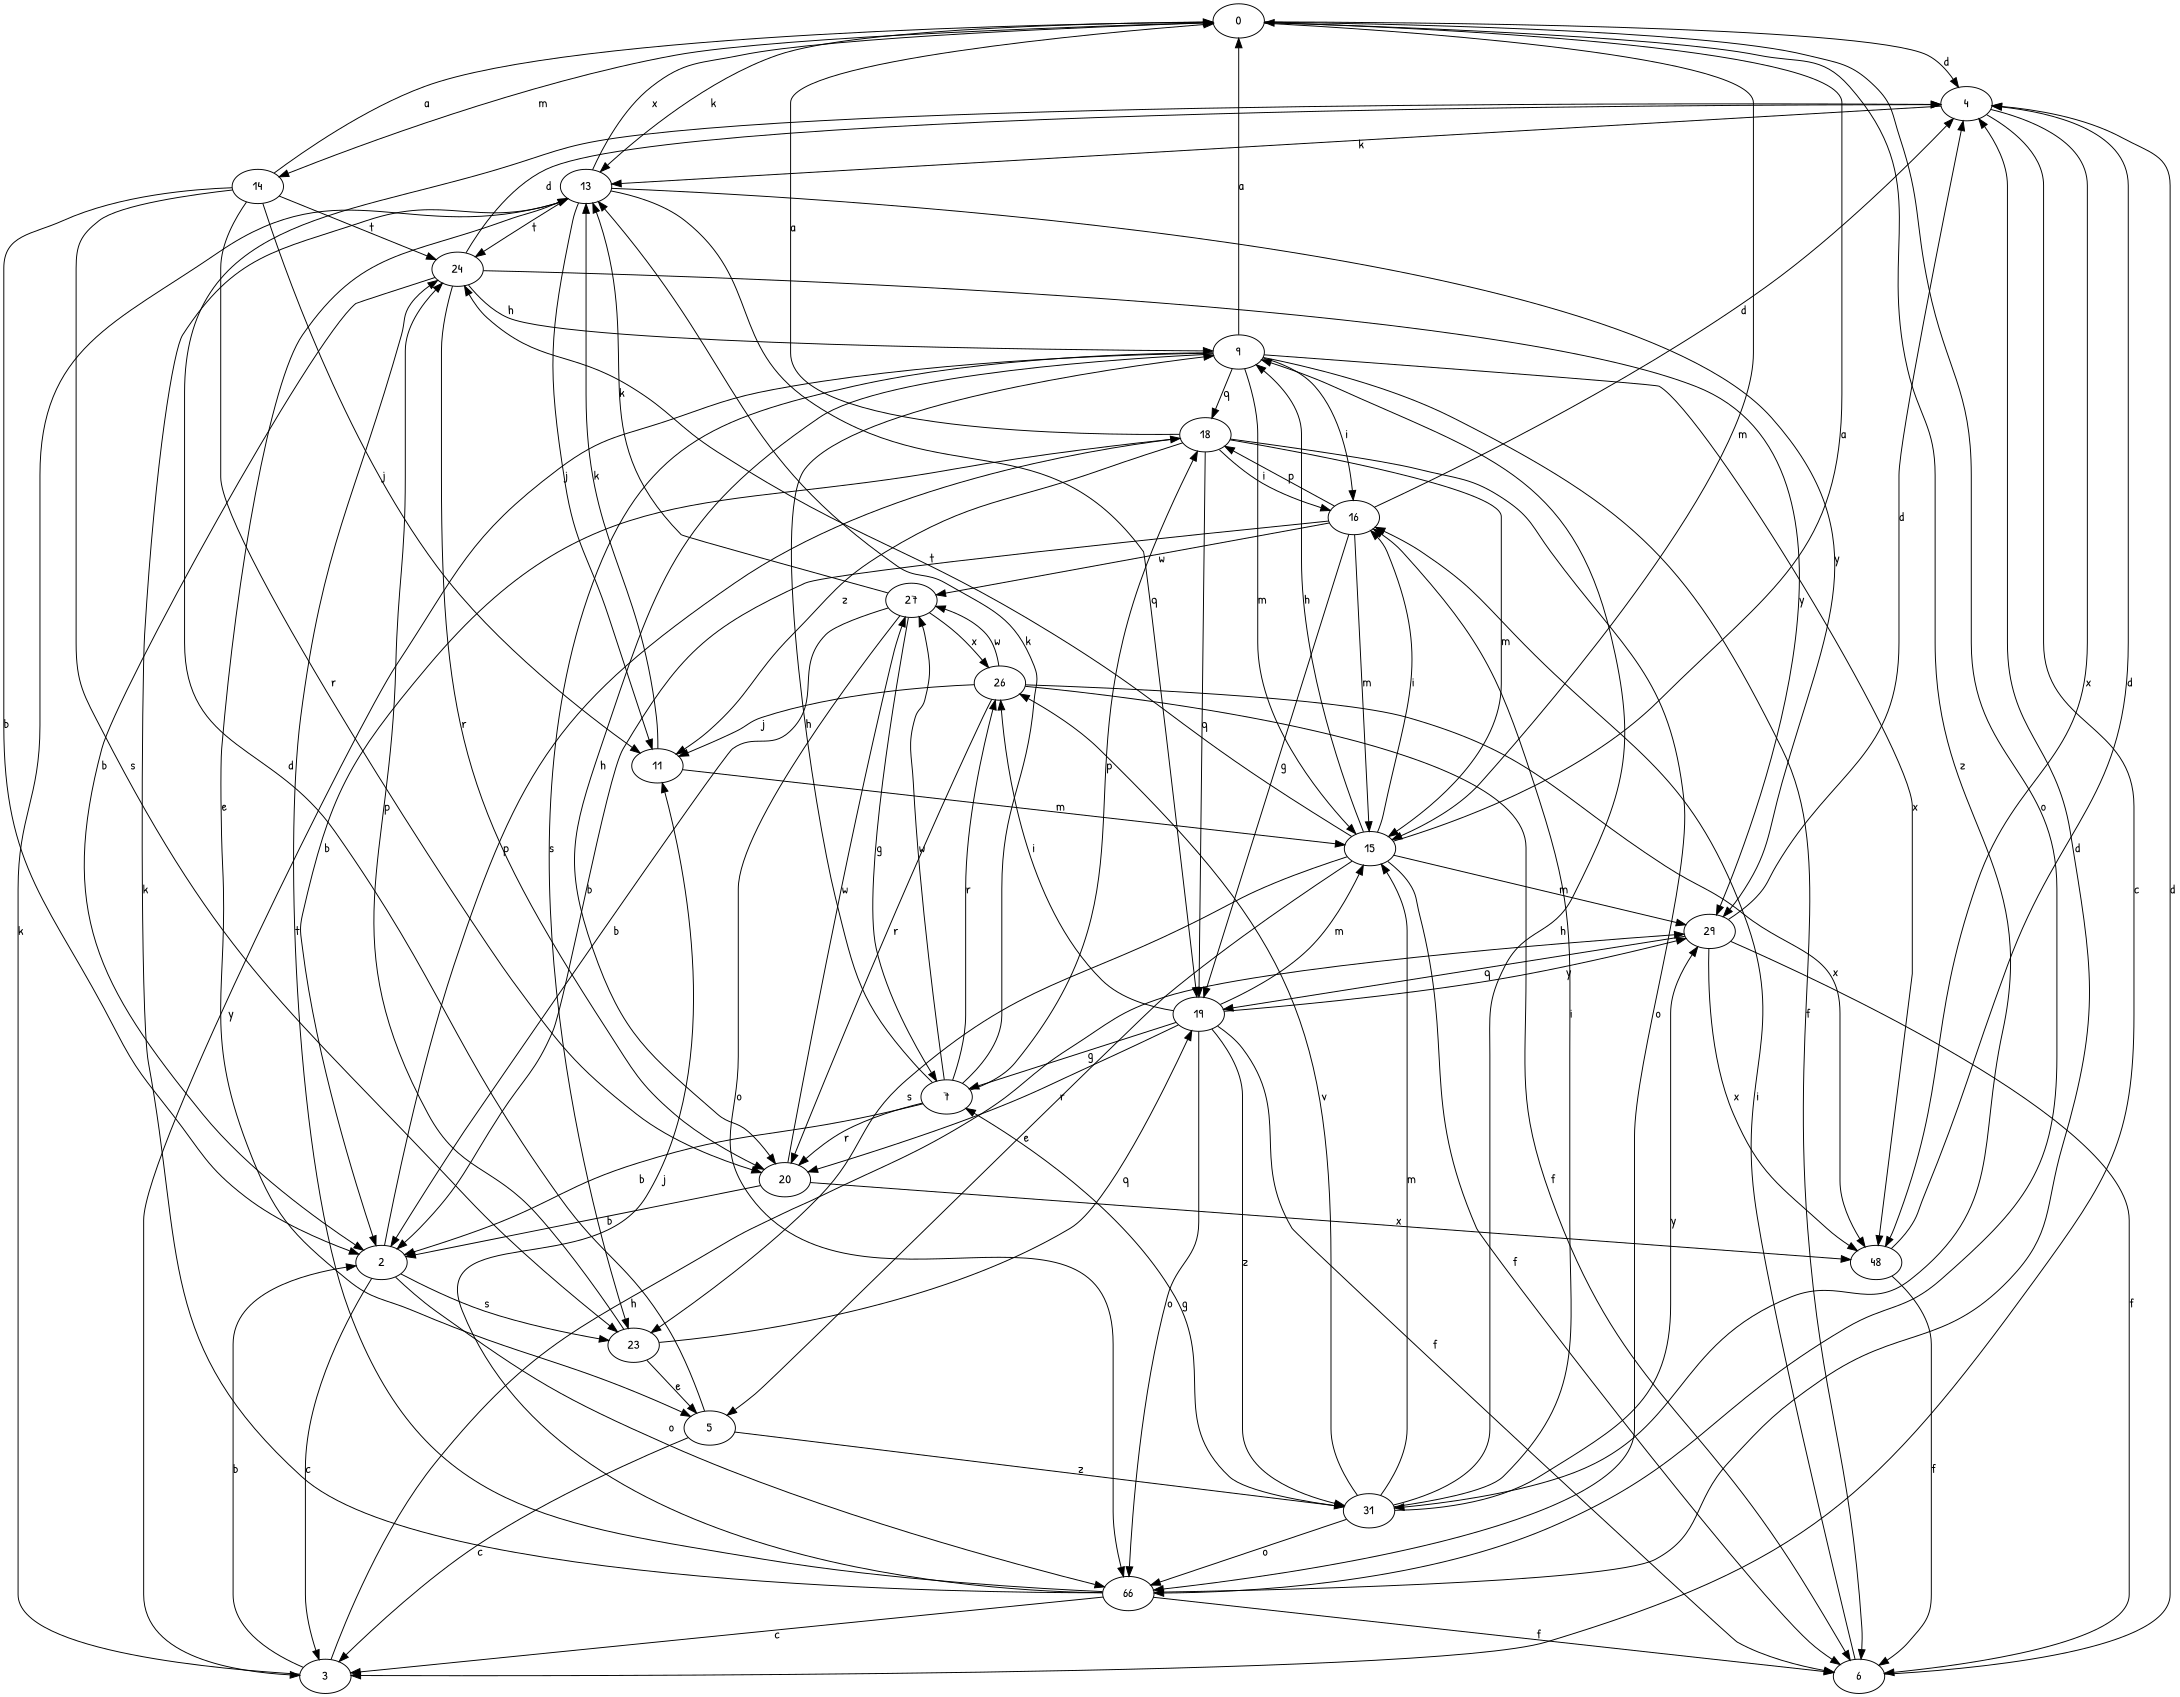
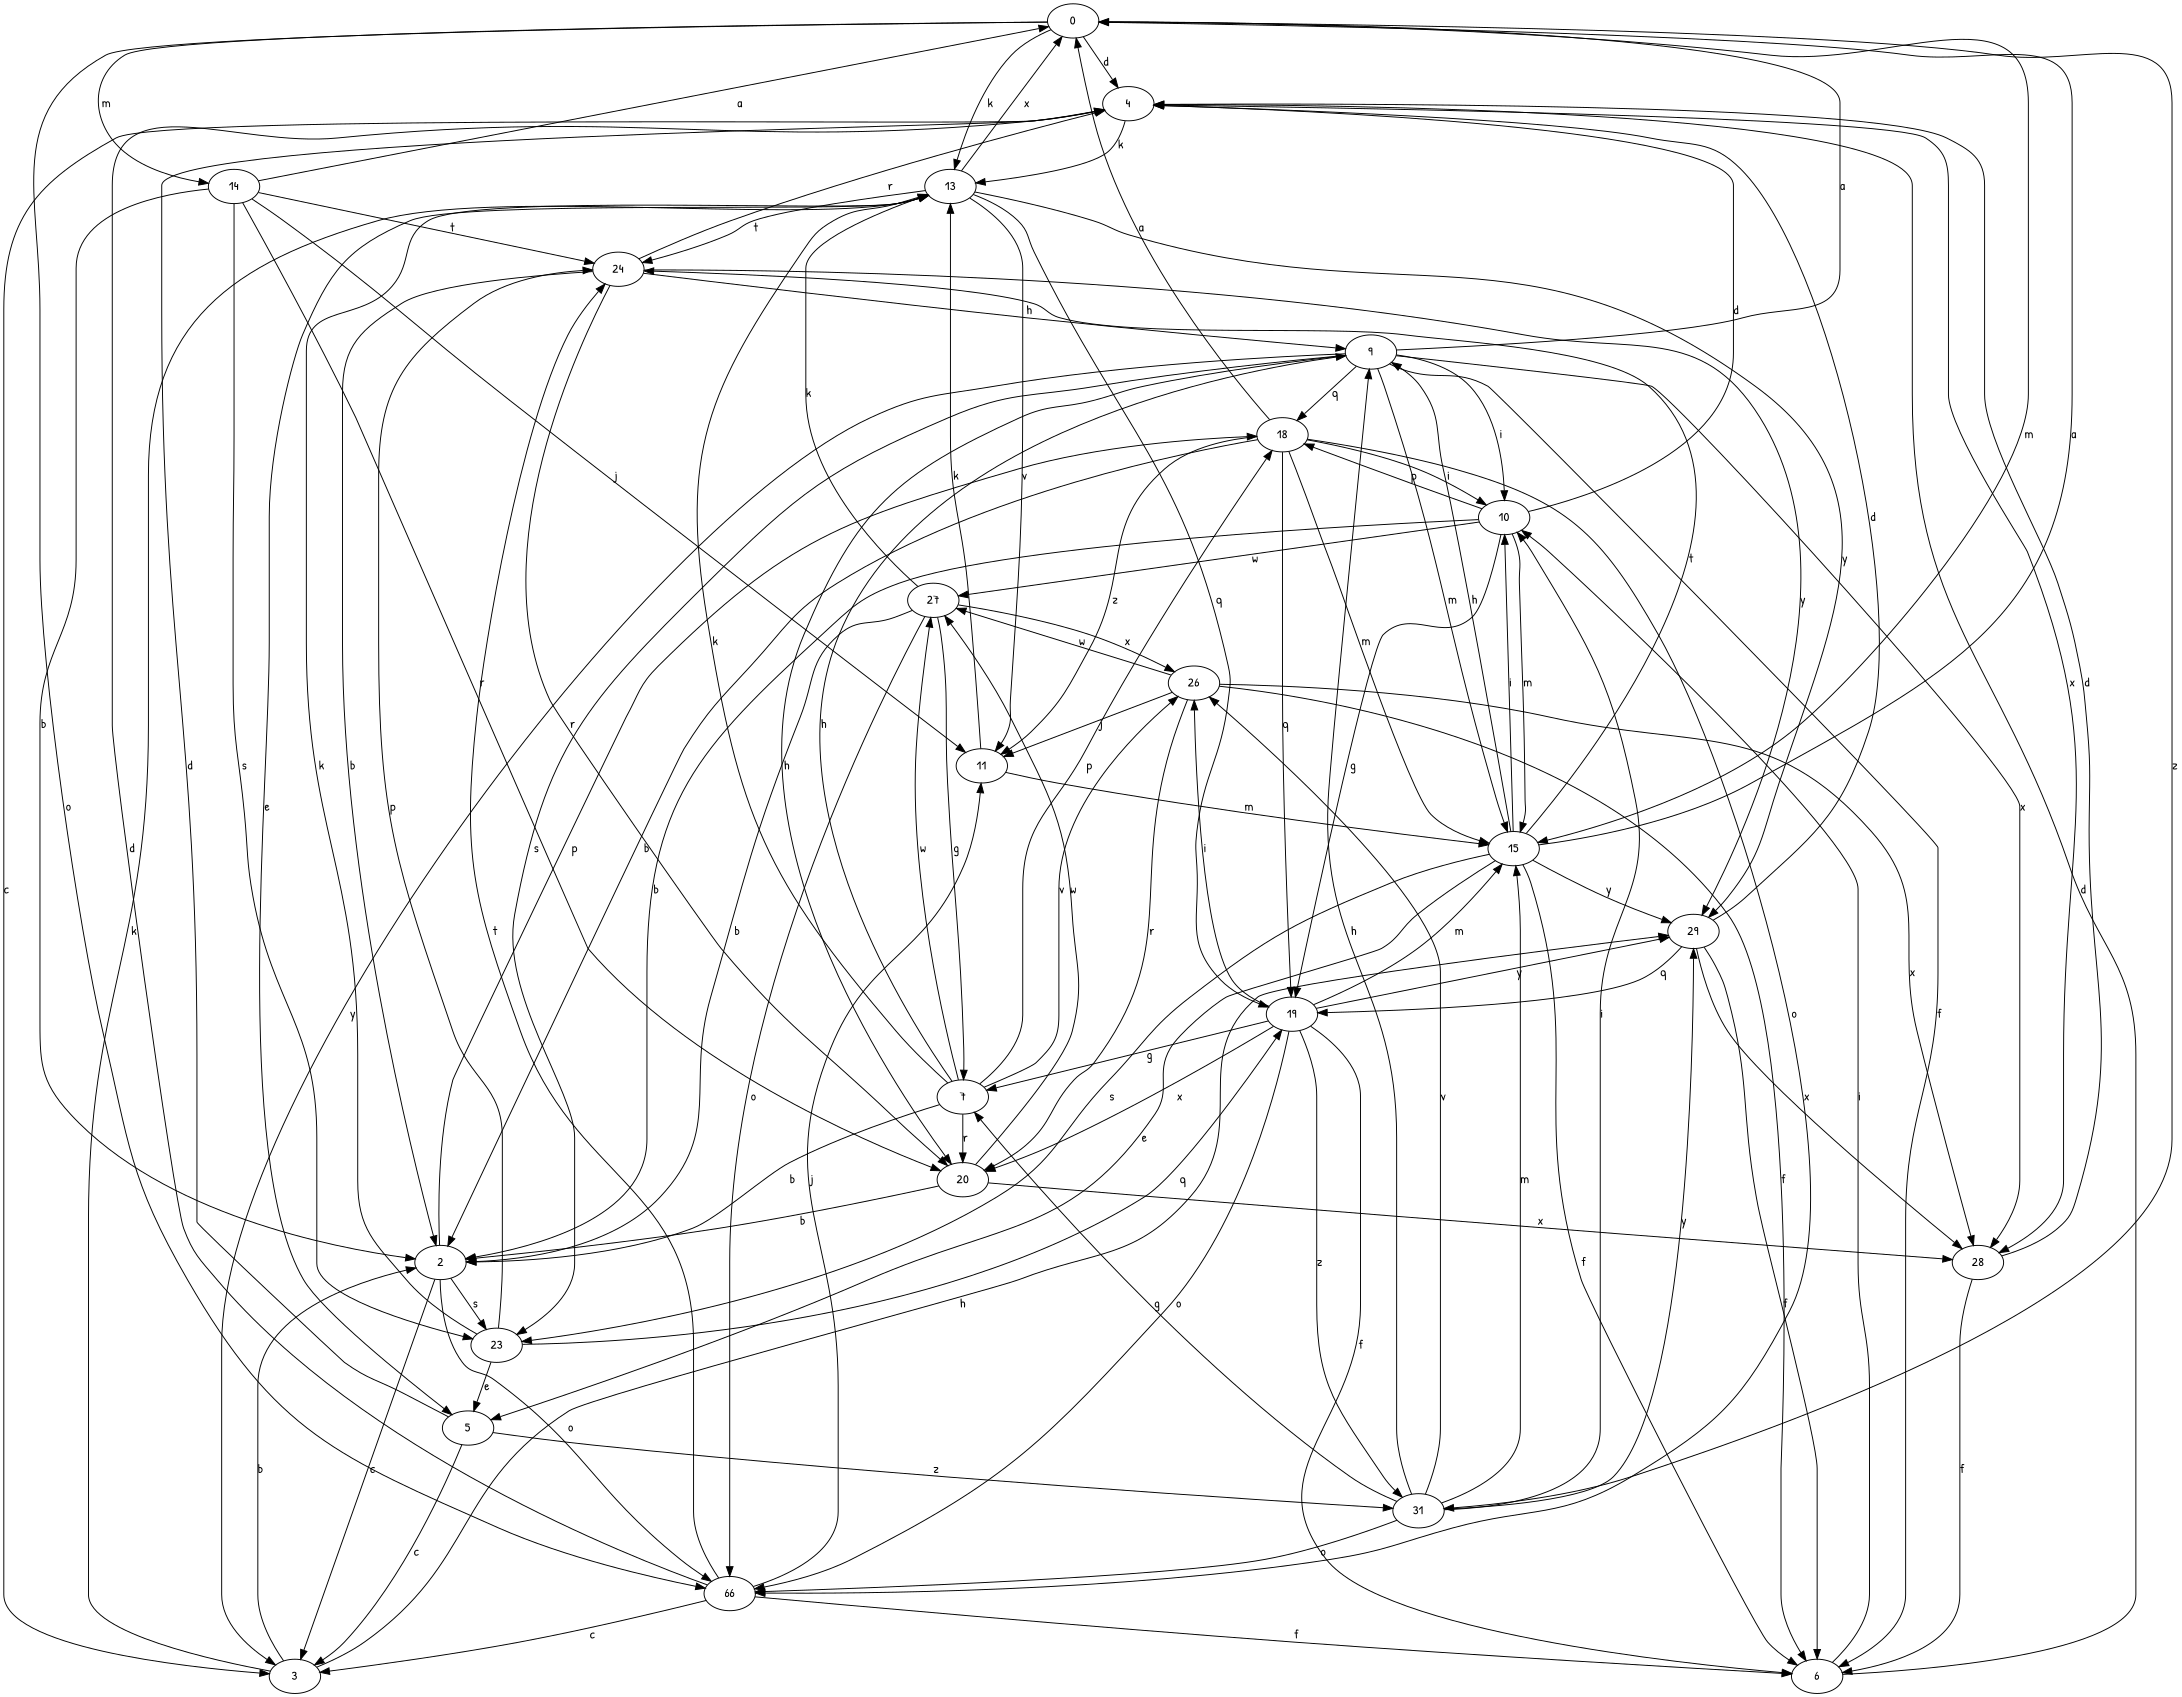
(549, 186) -> (890, 186)
(567, 476) -> (1025, 476)
(1354, 518) -> (1504, 518)
(969, 890) -> (1062, 890)
(1564, 890) -> (1609, 890)
(1063, 1097) -> (1180, 1097)
(158, 1124) -> (306, 527)
(1876, 1262) -> (1978, 1262)
